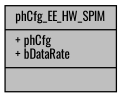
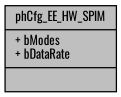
(34, 41) -> (38, 41)
